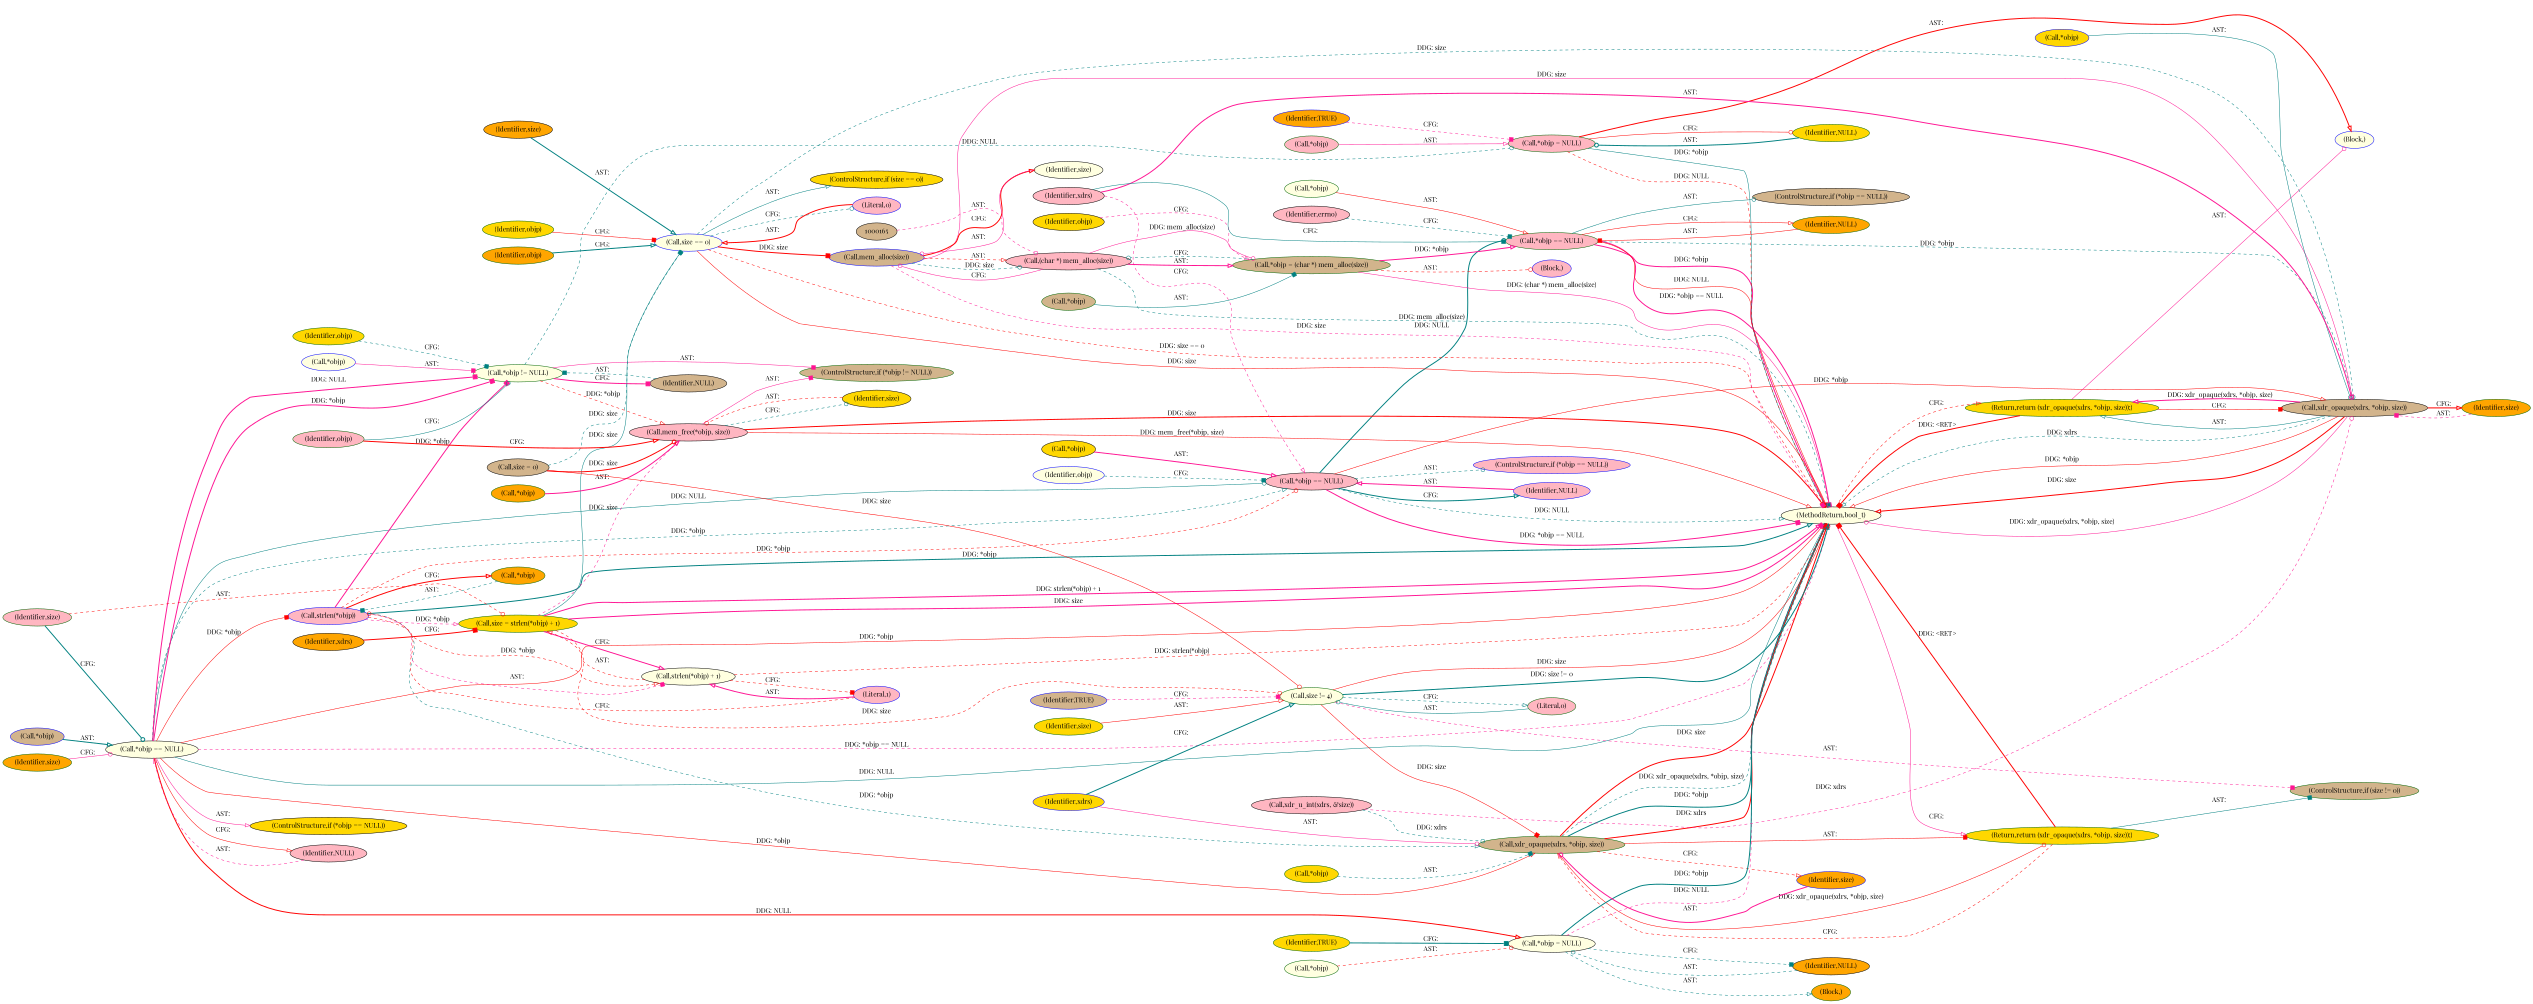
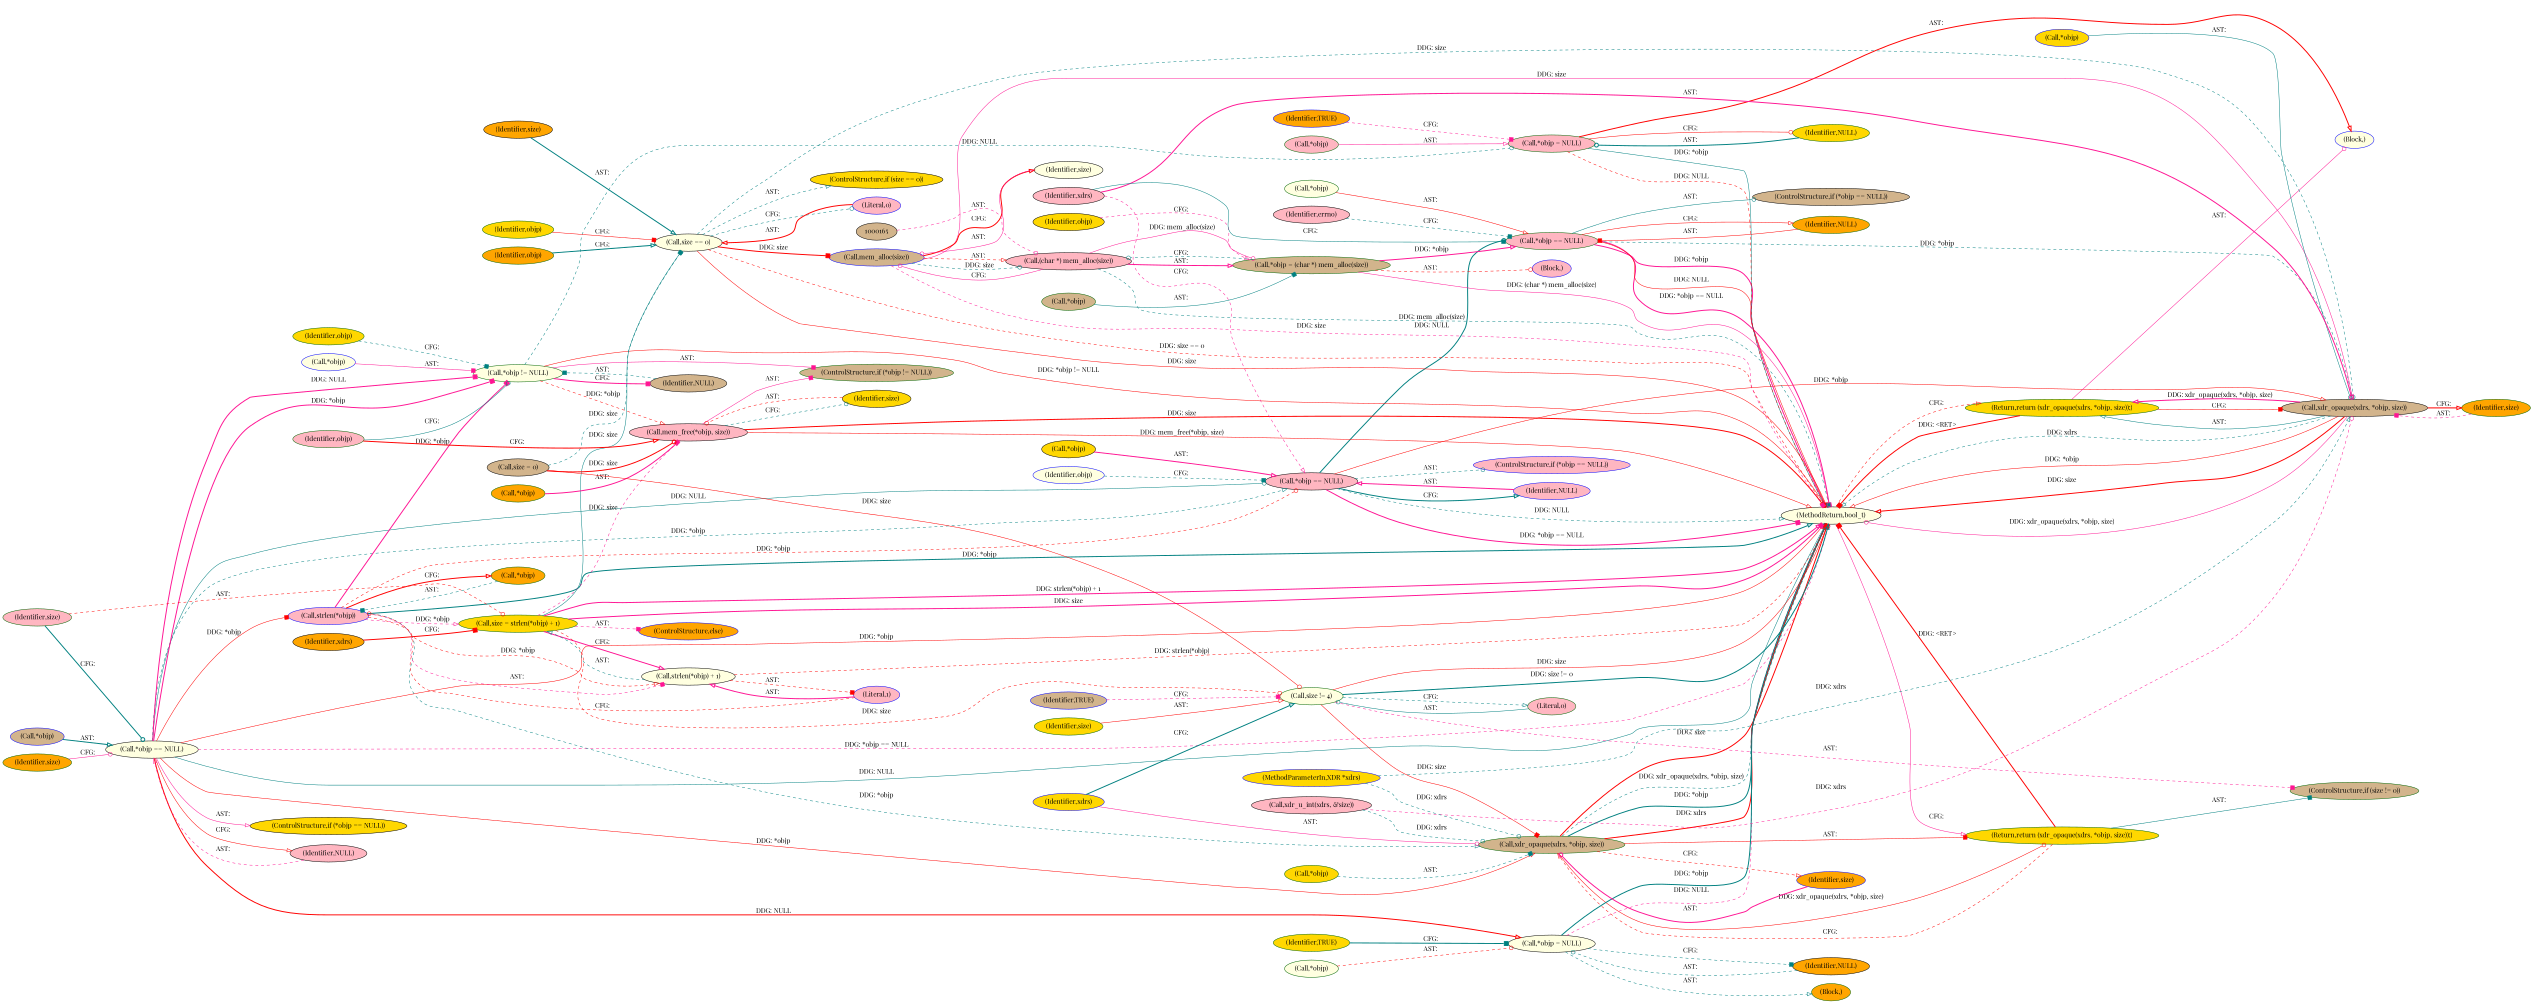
(762, 206) -> (762, 206)
(688, 243) -> (688, 243)
none -> (1200, 397)
(609, 534) -> (609, 534)
none -> (688, 631)
(592, 667) -> (592, 667)
(774, 680) -> (774, 680)
none -> (1311, 778)
